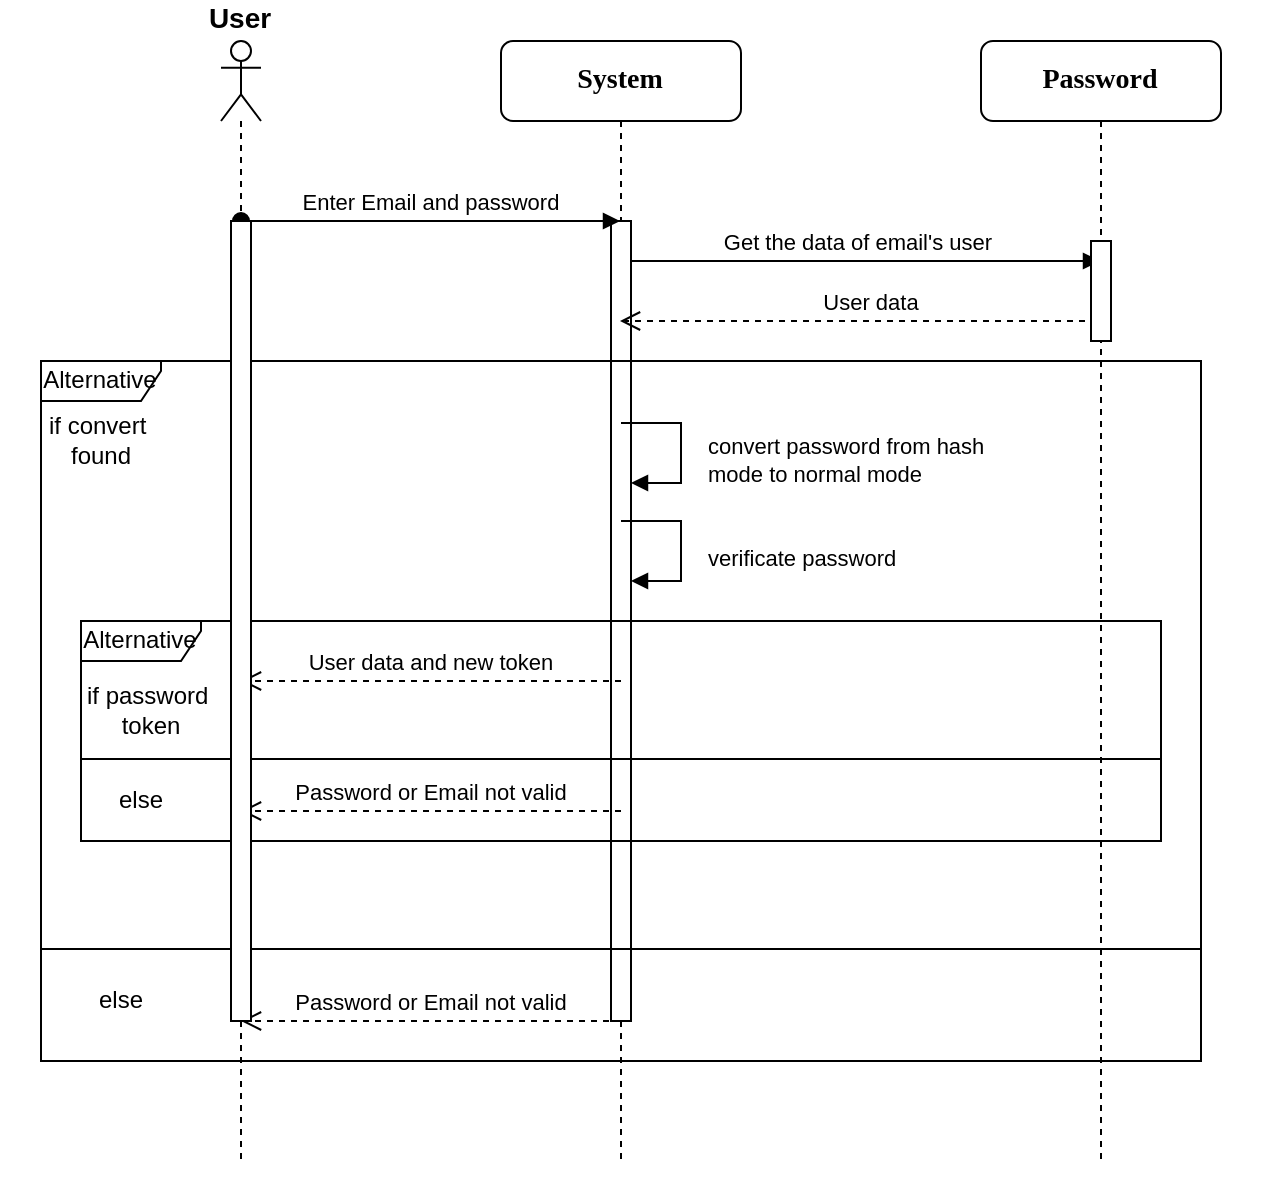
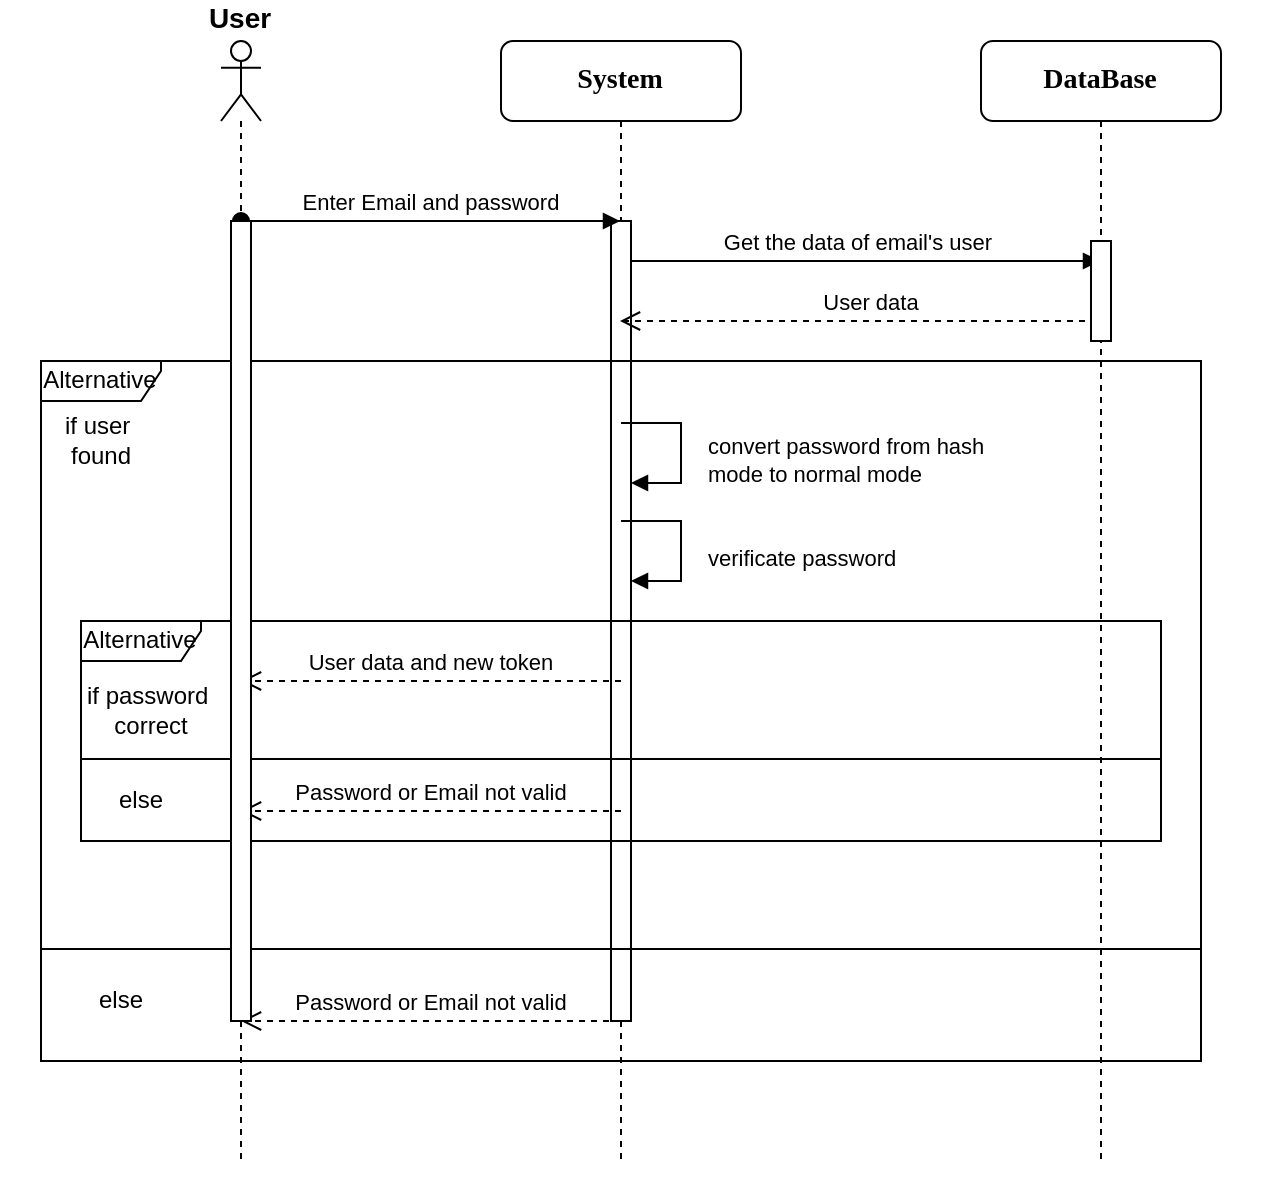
(1101, 81) -> (1101, 81)
(102, 441) -> (102, 441)
(152, 711) -> (152, 711)
